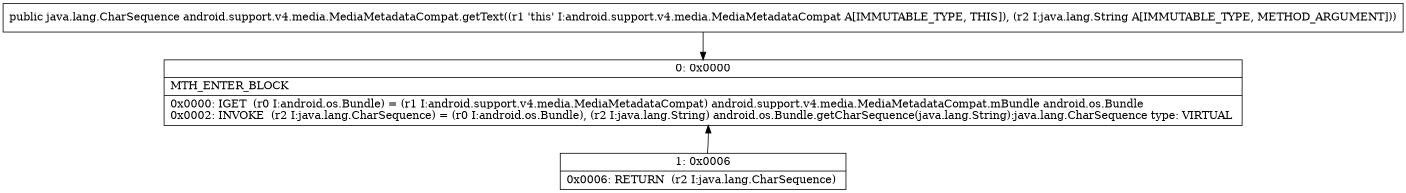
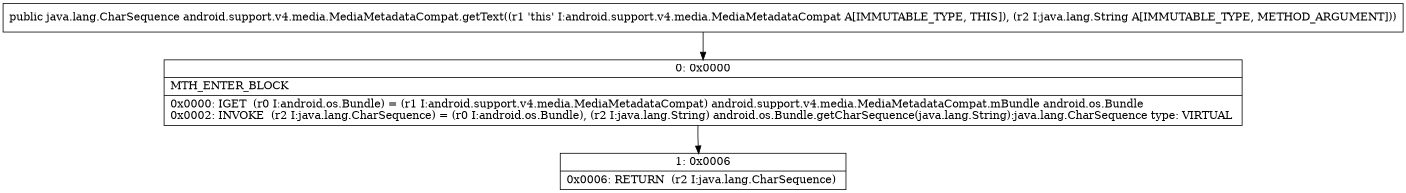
(708, 143) -> (698, 136)
